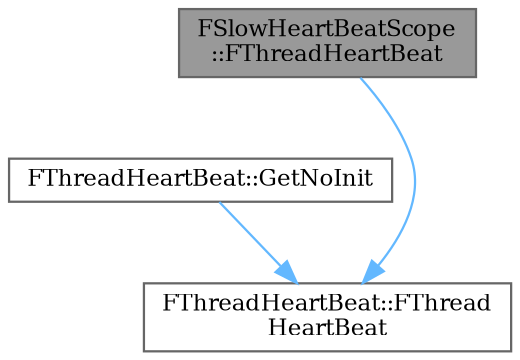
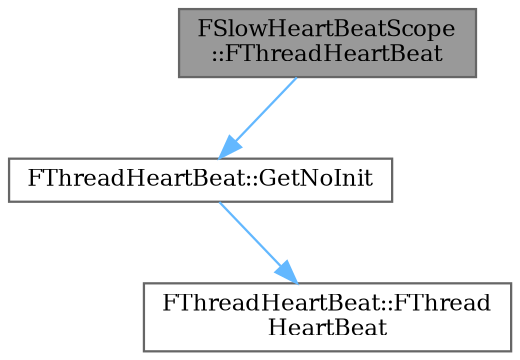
(414, 169) -> (266, 109)
